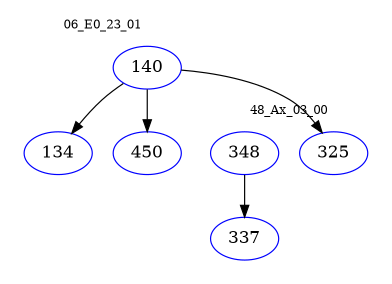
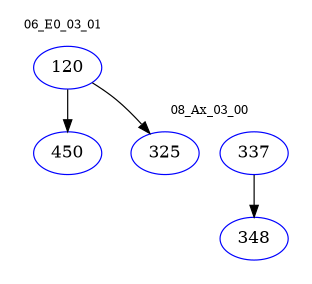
(103, 26) -> (63, 26)
(147, 68) -> (68, 68)
(289, 111) -> (210, 111)
(58, 153) -> none
(245, 190) -> (254, 190)
